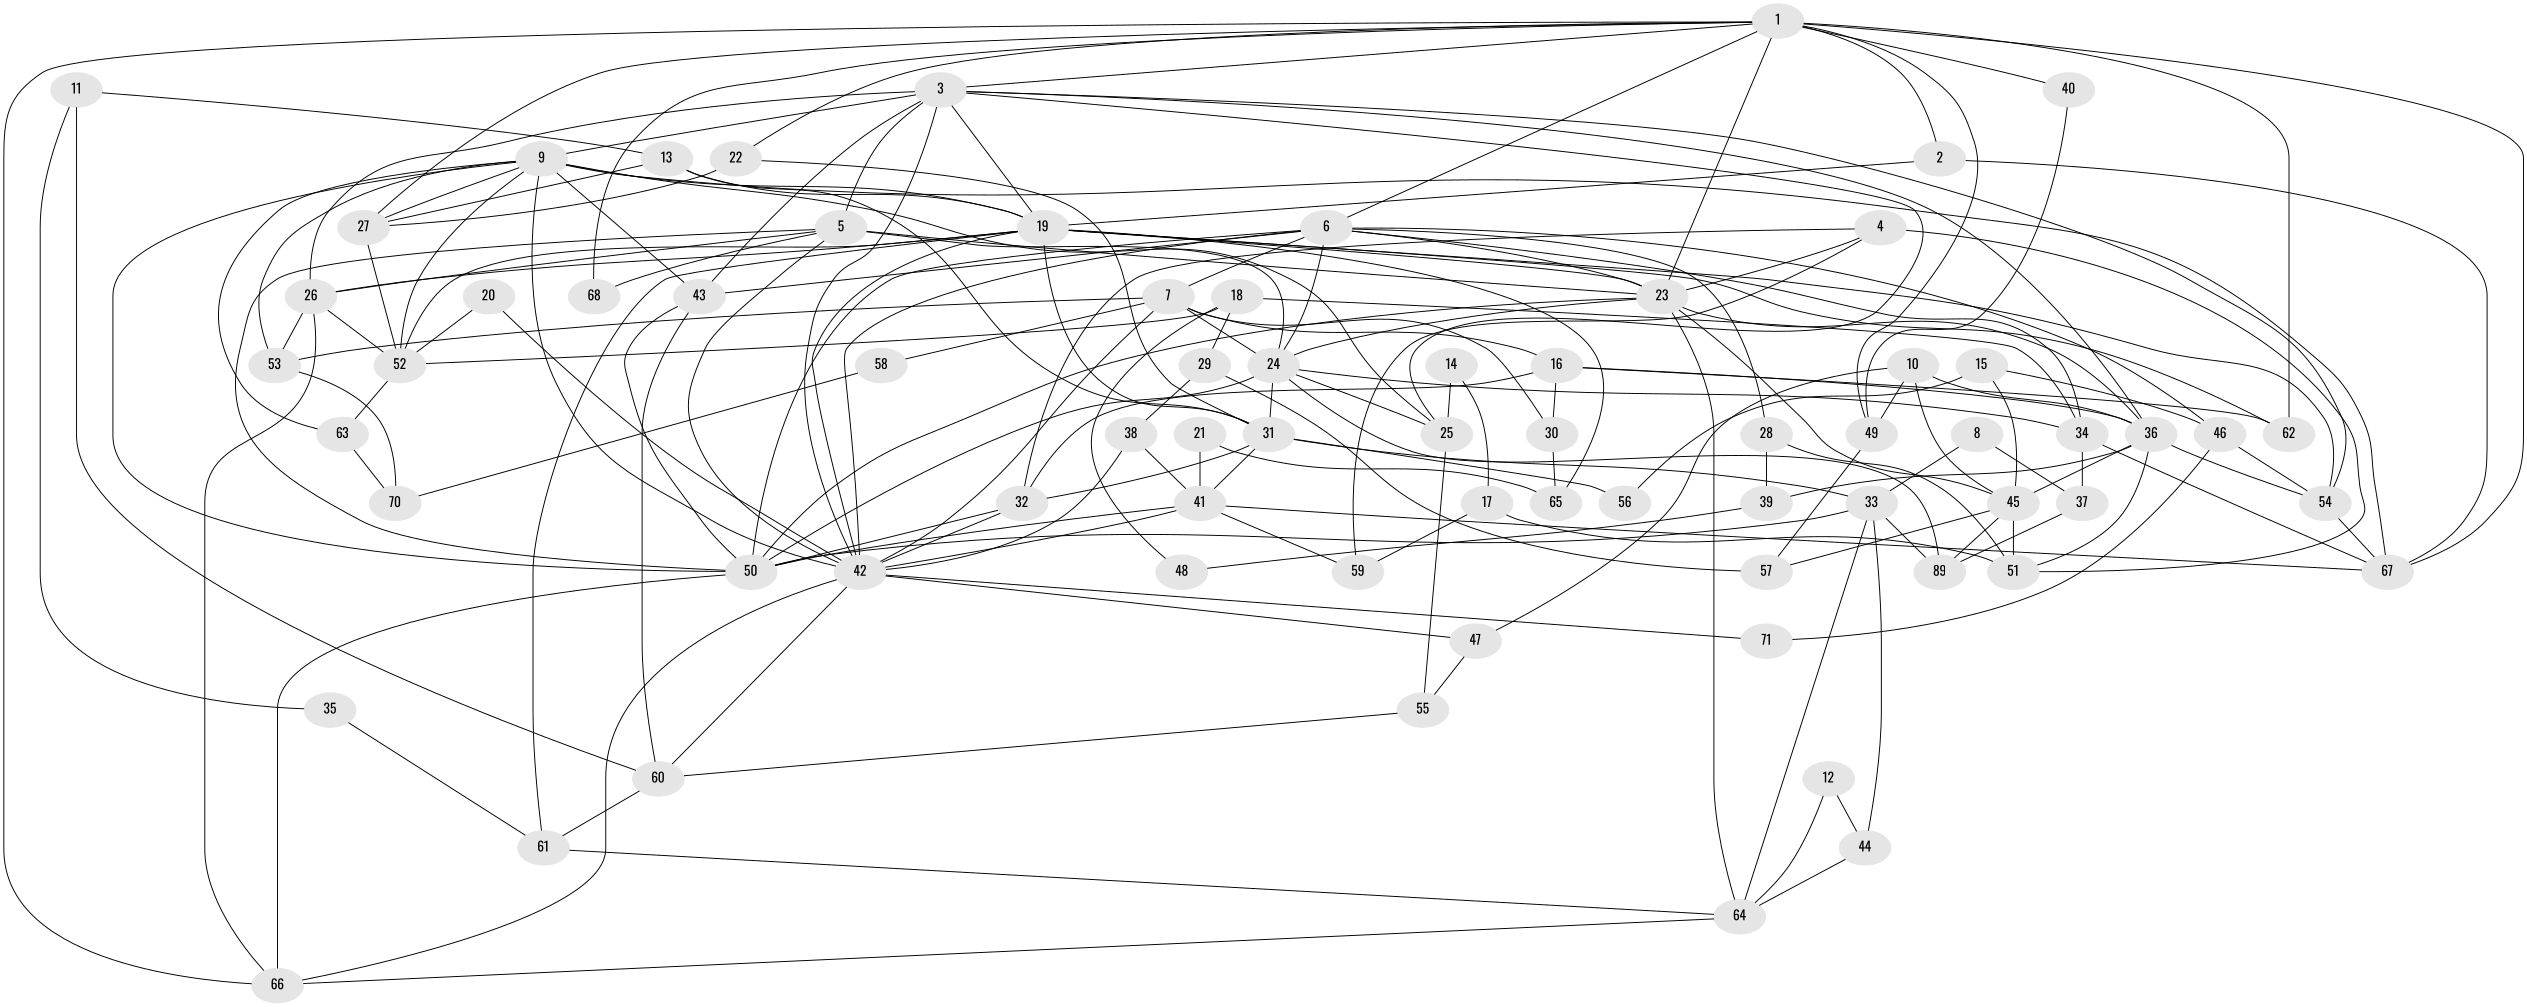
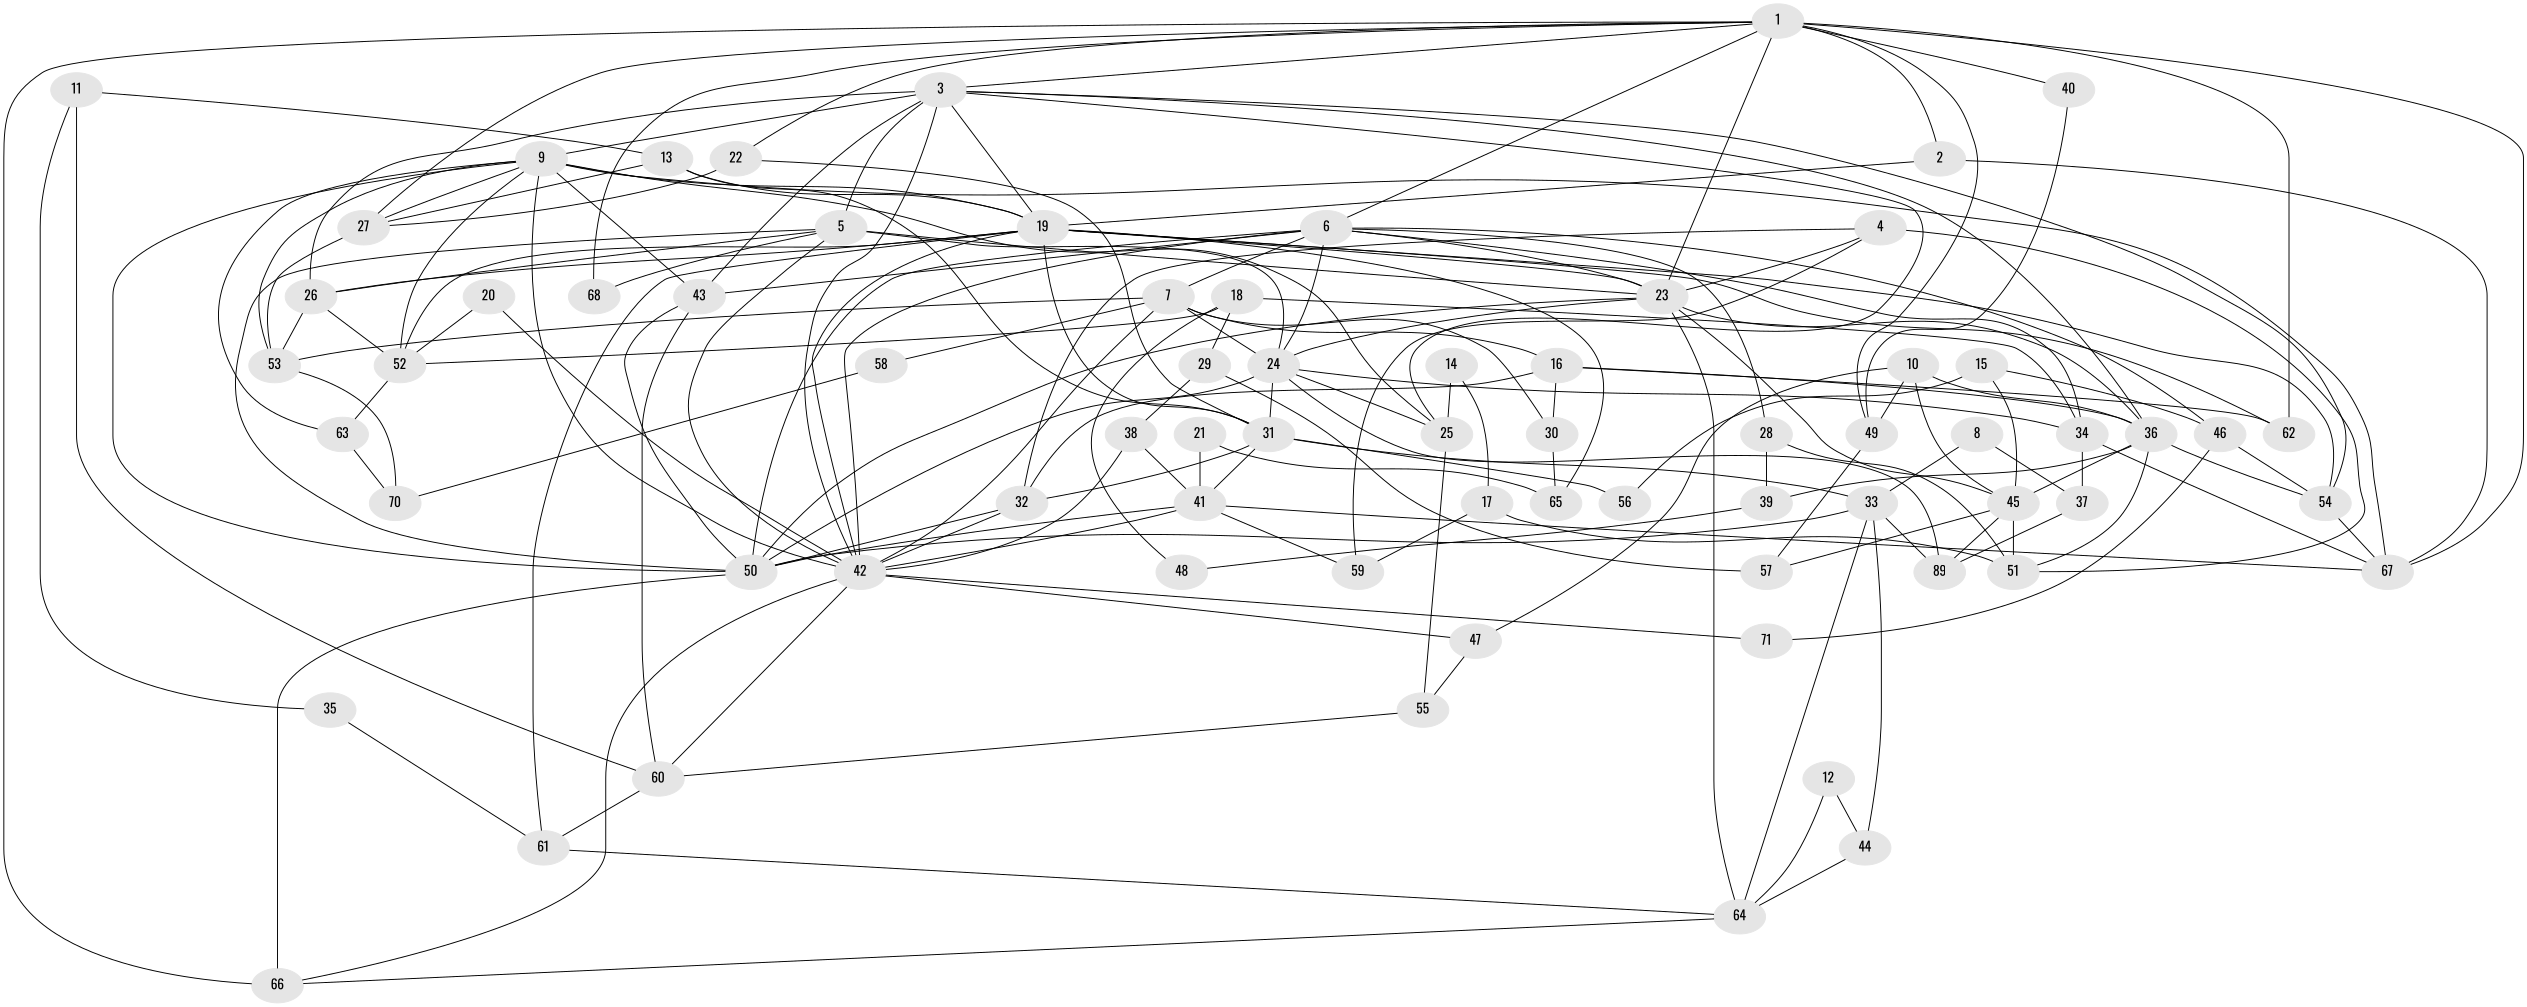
(382, 297) -> (287, 269)
(205, 627) -> none
